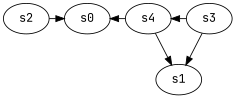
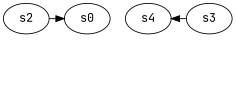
(122, 19) -> none
(179, 80) -> none
